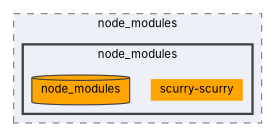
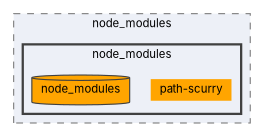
(197, 90) -> (191, 90)
